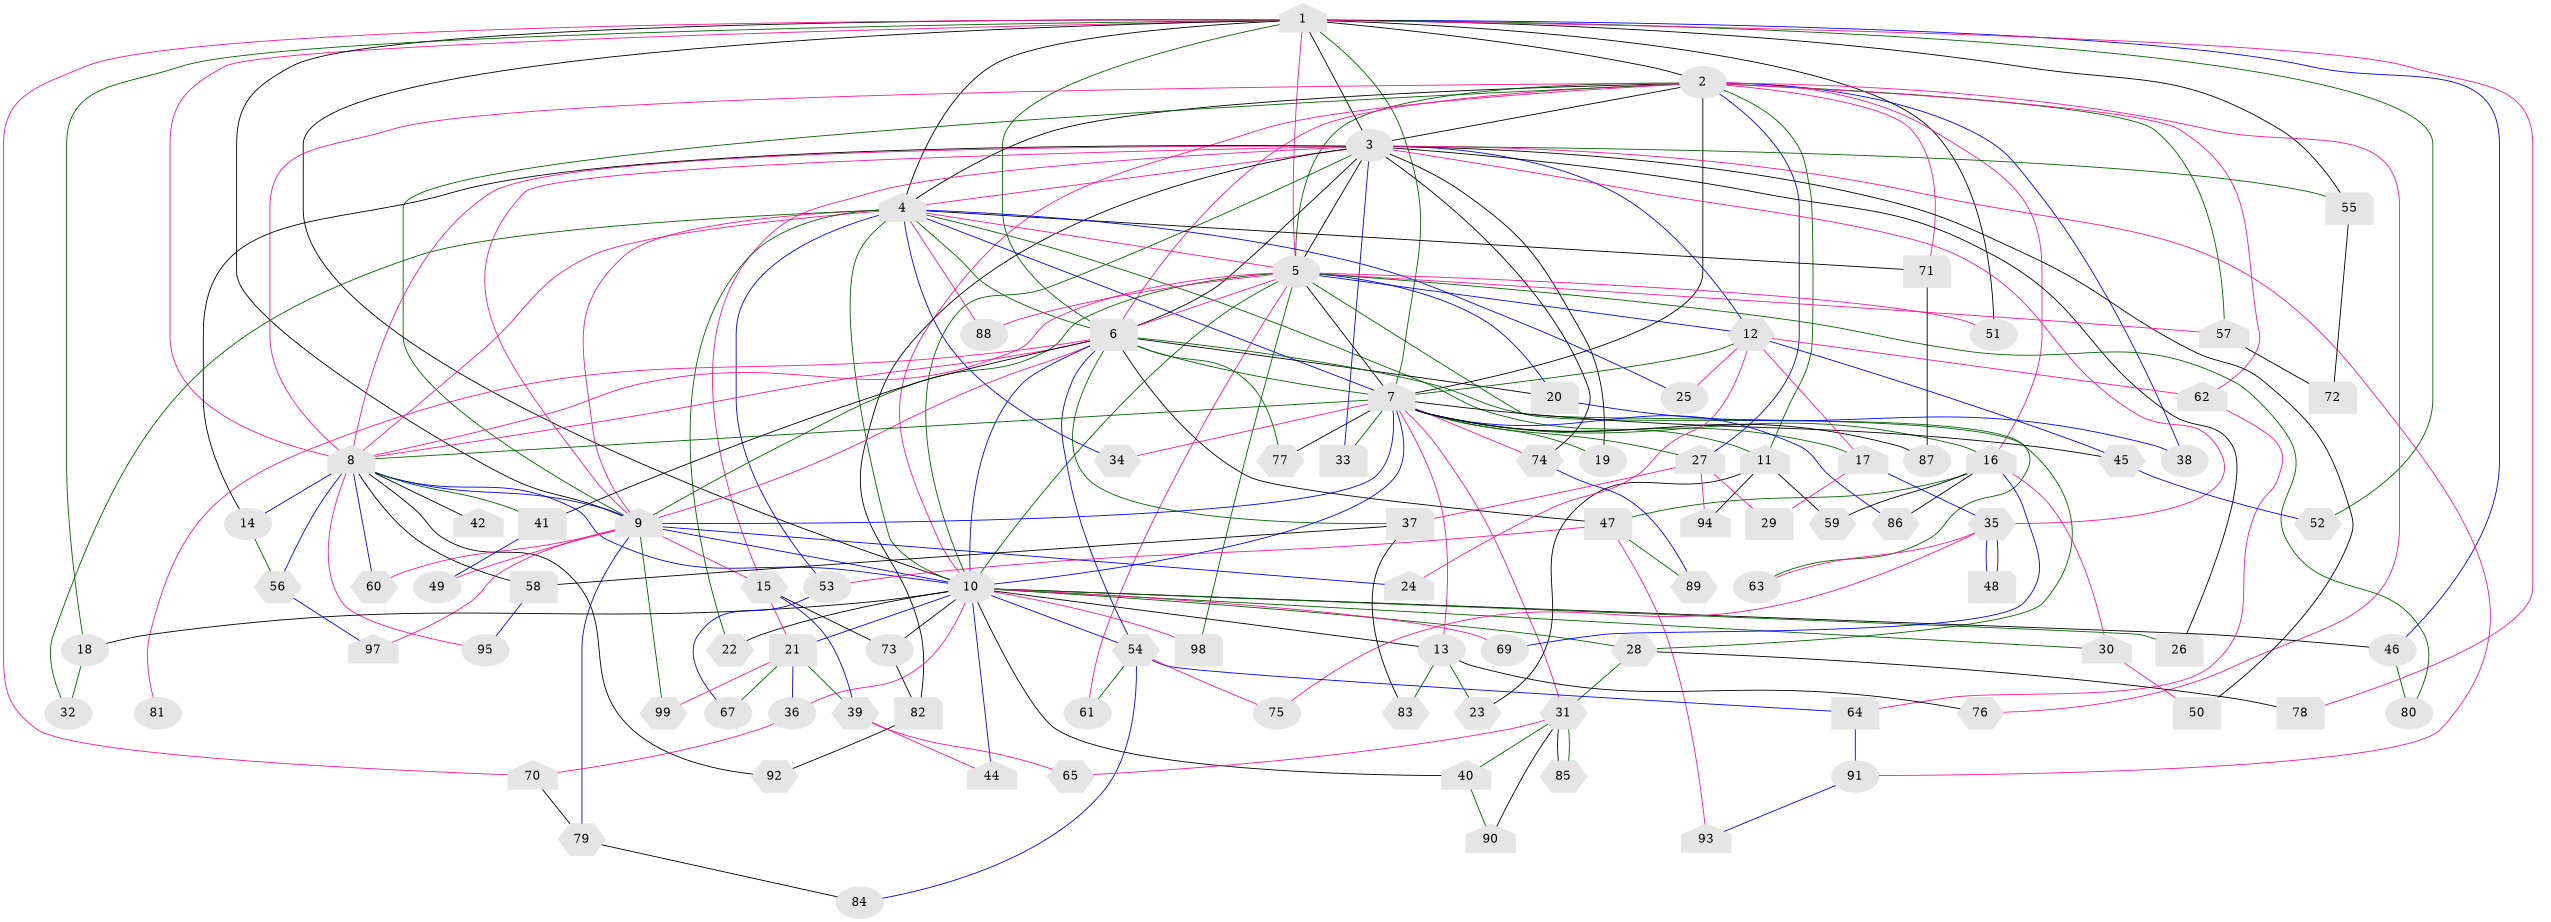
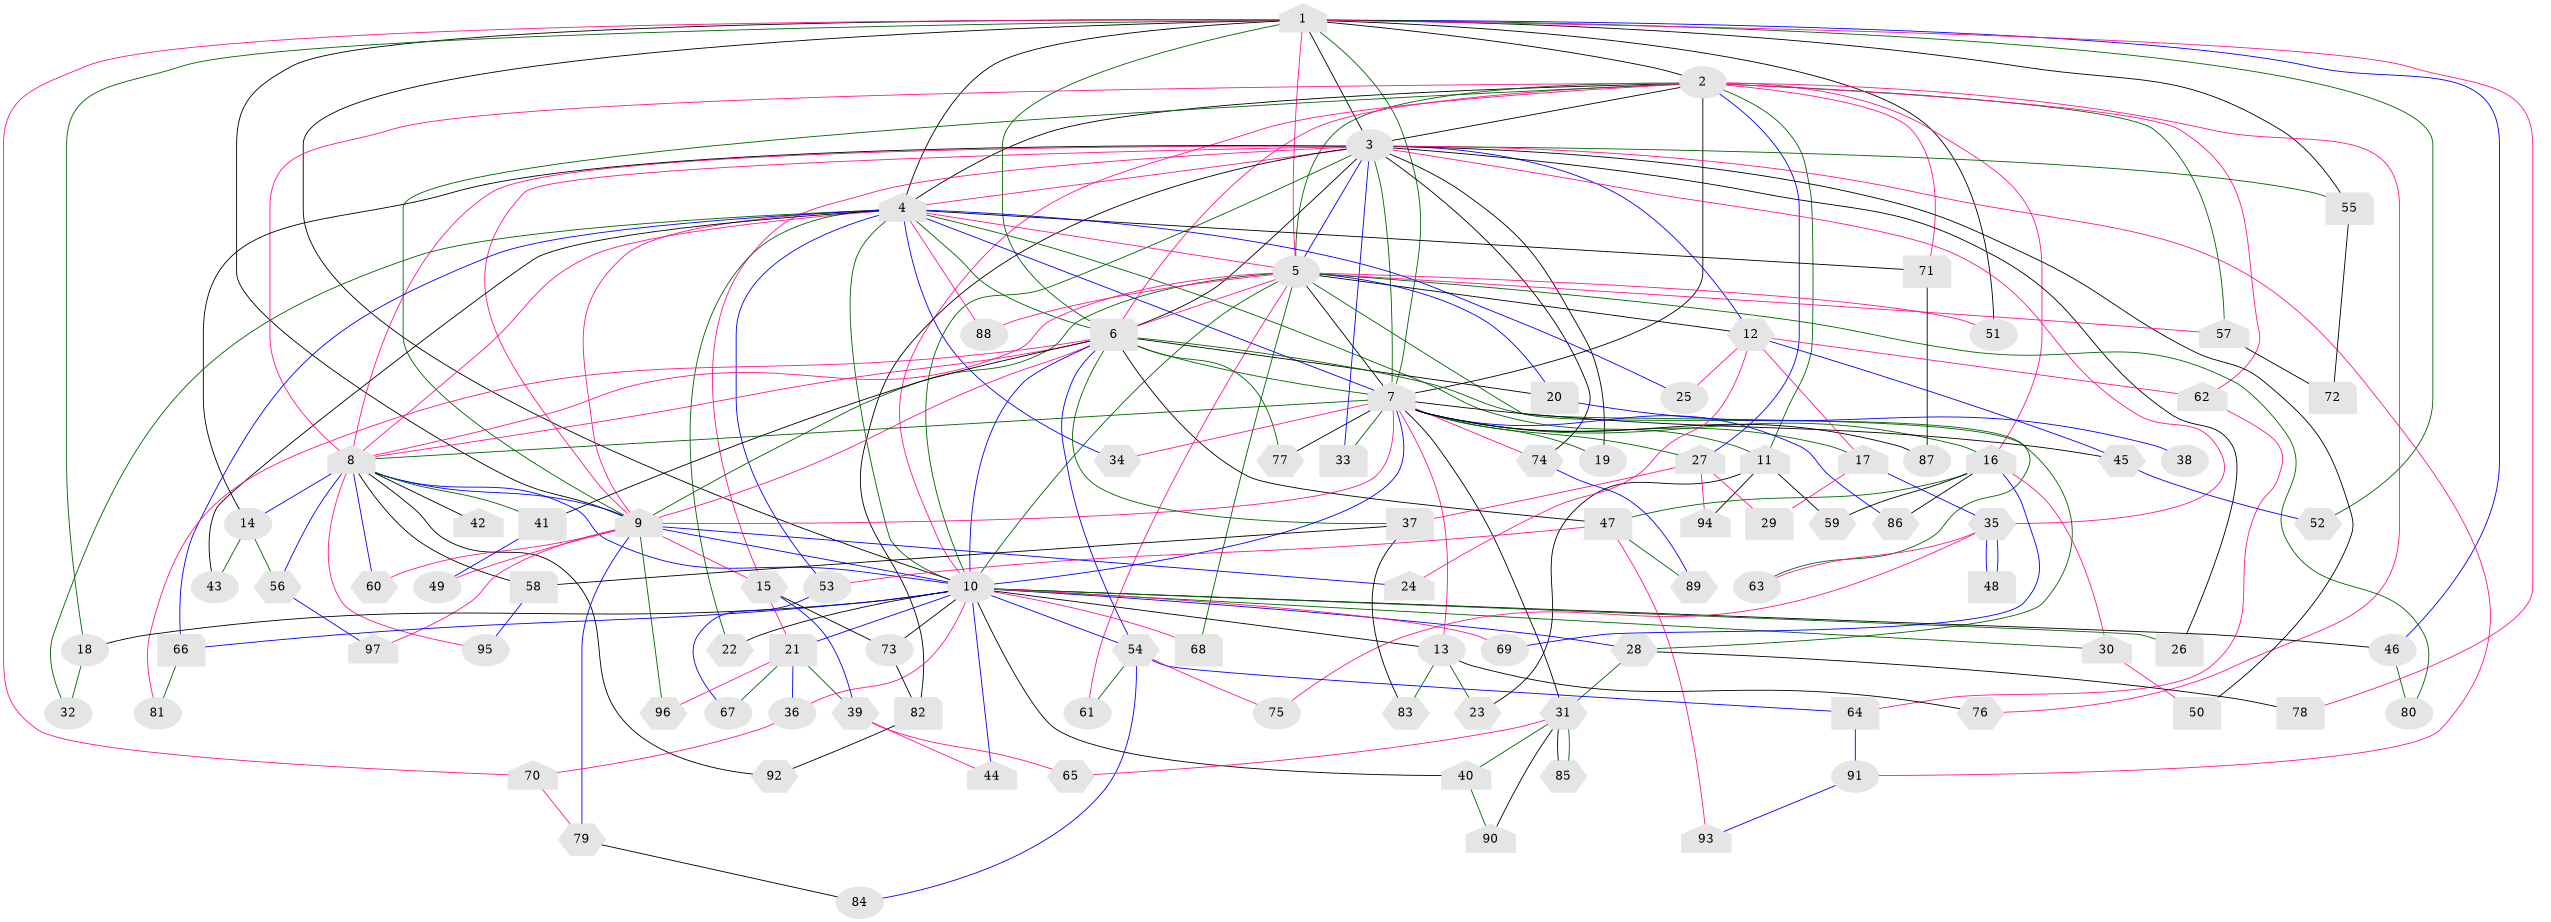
(265, 59) -> none
(2022, 172) -> none
(1333, 209) -> (1333, 209)
(1525, 303) -> (1525, 303)
(1576, 375) -> (1390, 265)
(1056, 517) -> (1056, 517)
(1498, 546) -> (1498, 546)
none -> (215, 587)
(1305, 612) -> (1305, 612)
none -> (181, 650)
(1199, 650) -> (1199, 650)
(663, 713) -> (663, 713)
(556, 807) -> (556, 807)
